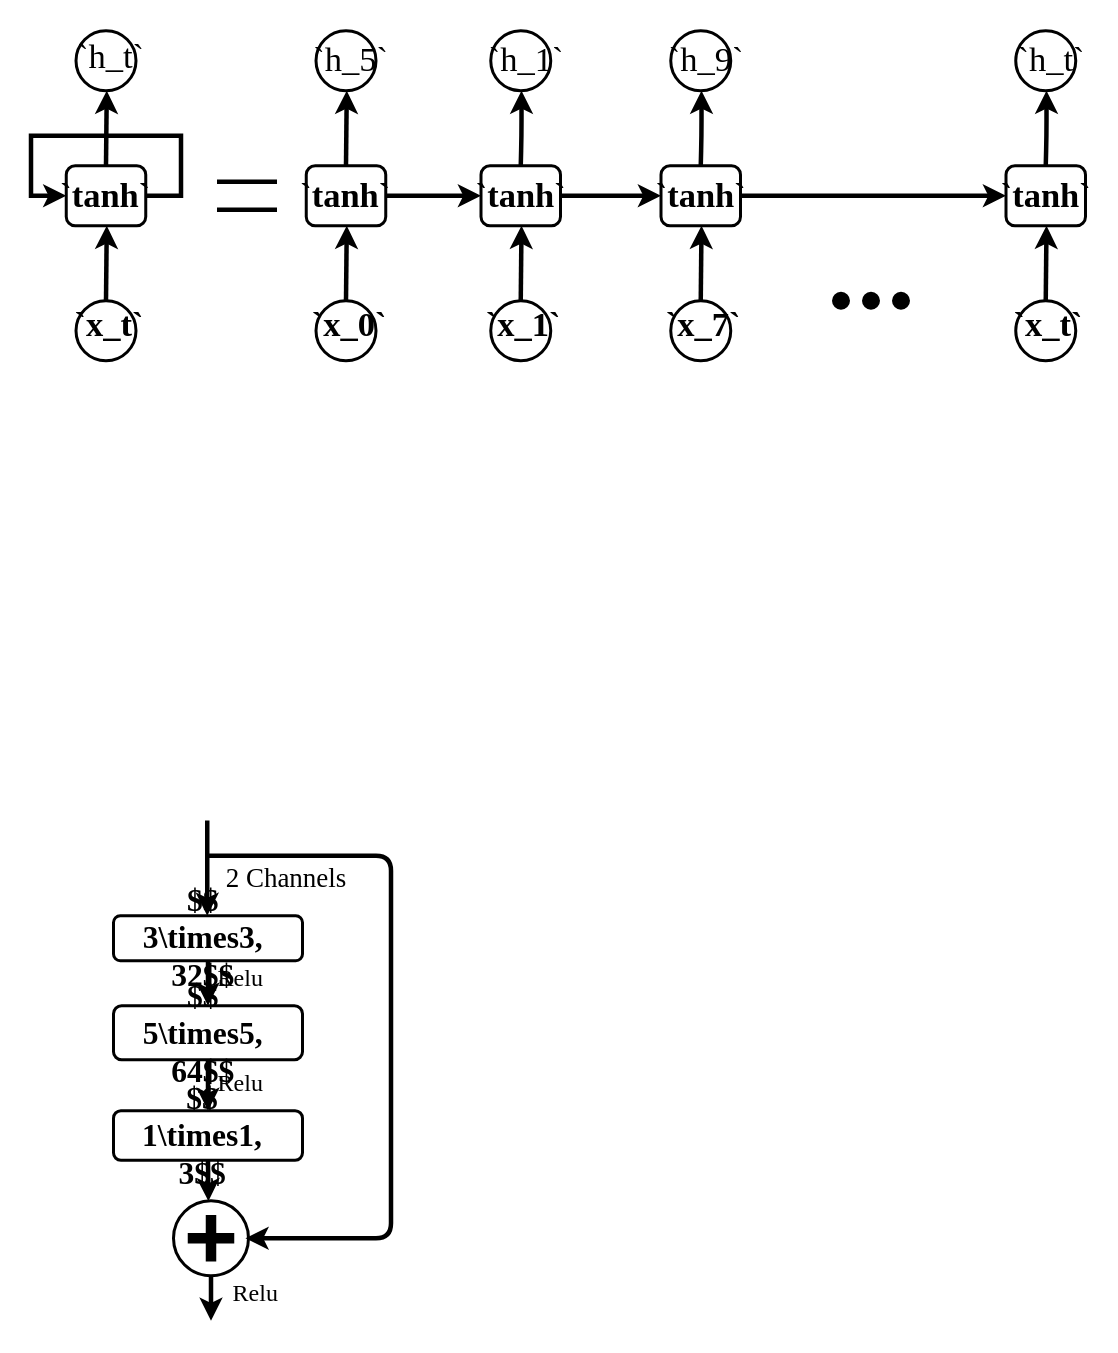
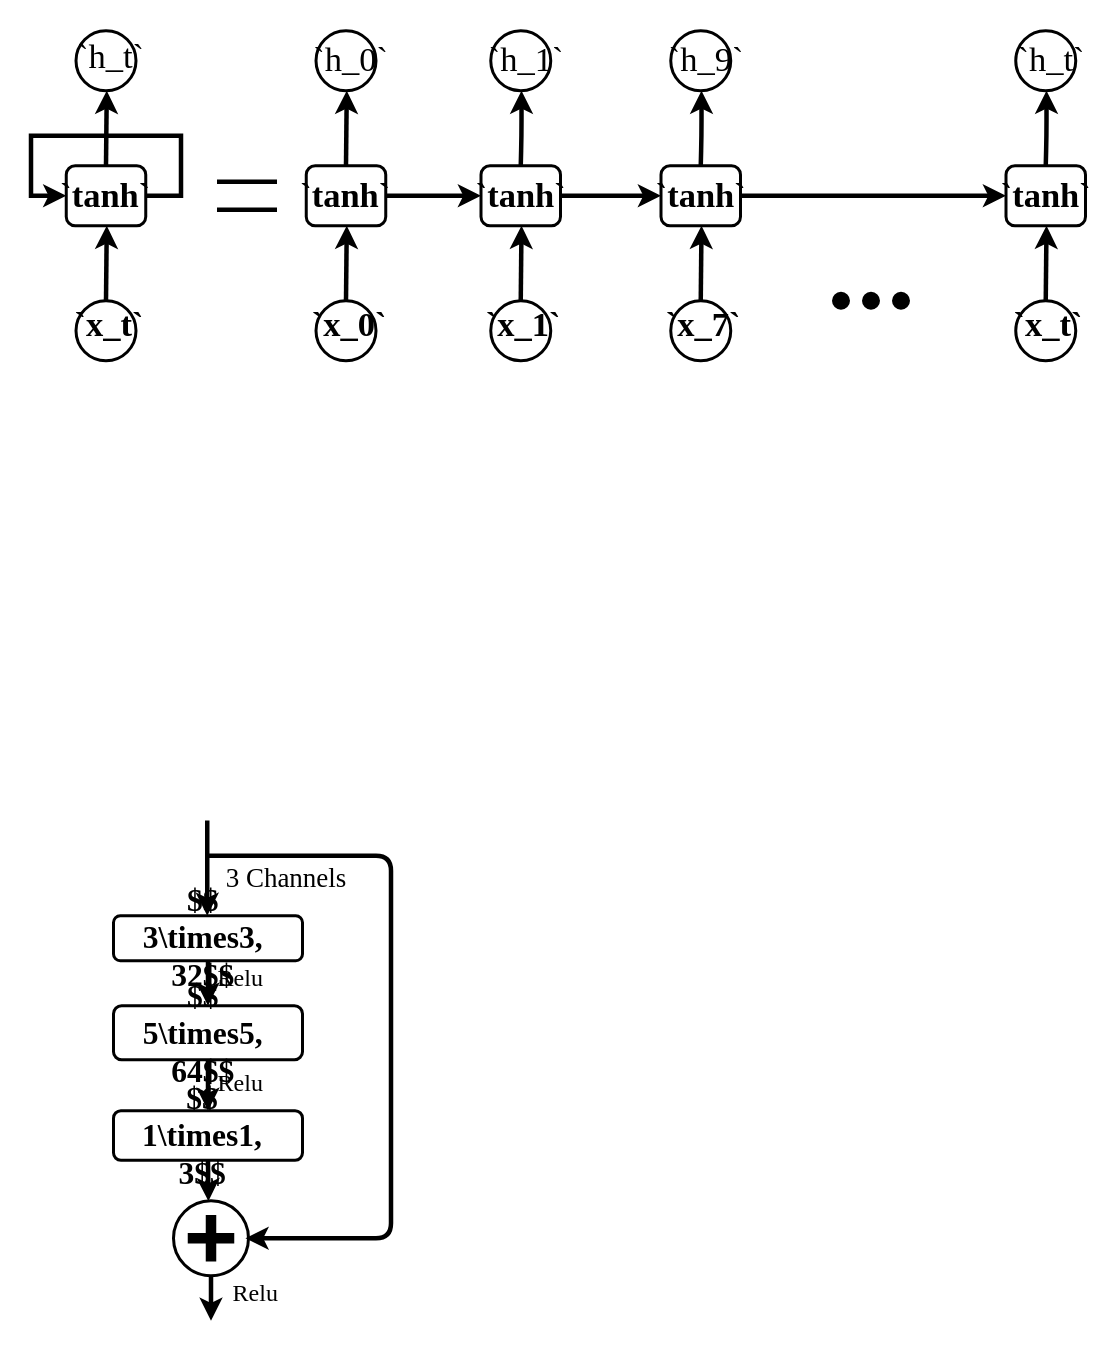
(351, 59) -> (351, 59)
(287, 877) -> (287, 877)
